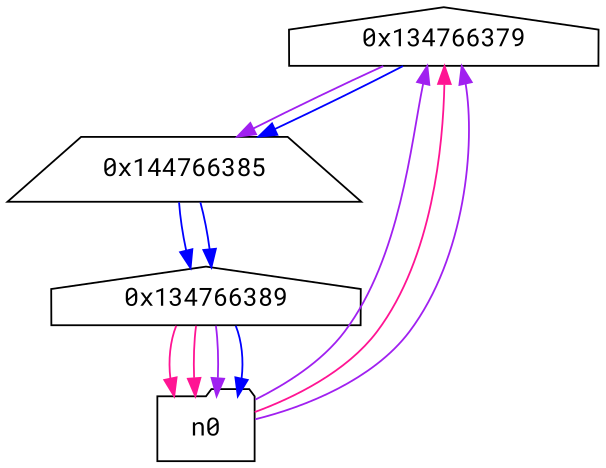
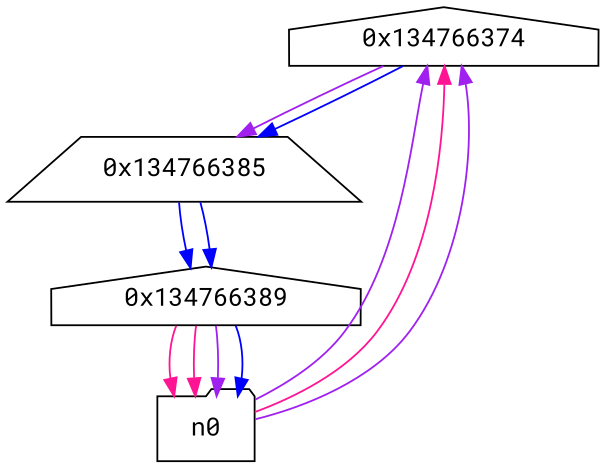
(444, 40) -> (444, 40)
(184, 169) -> (184, 169)
